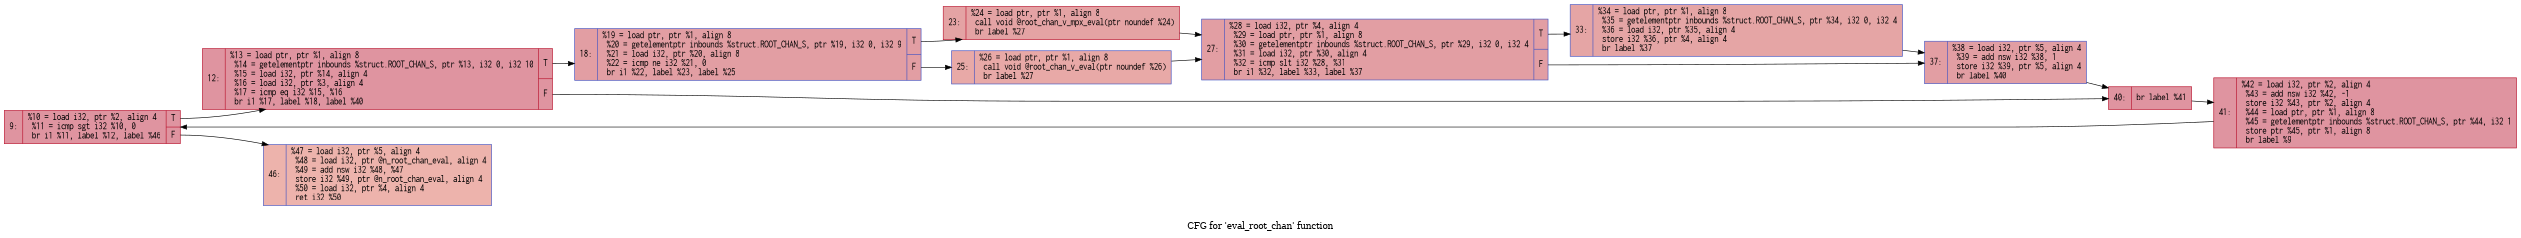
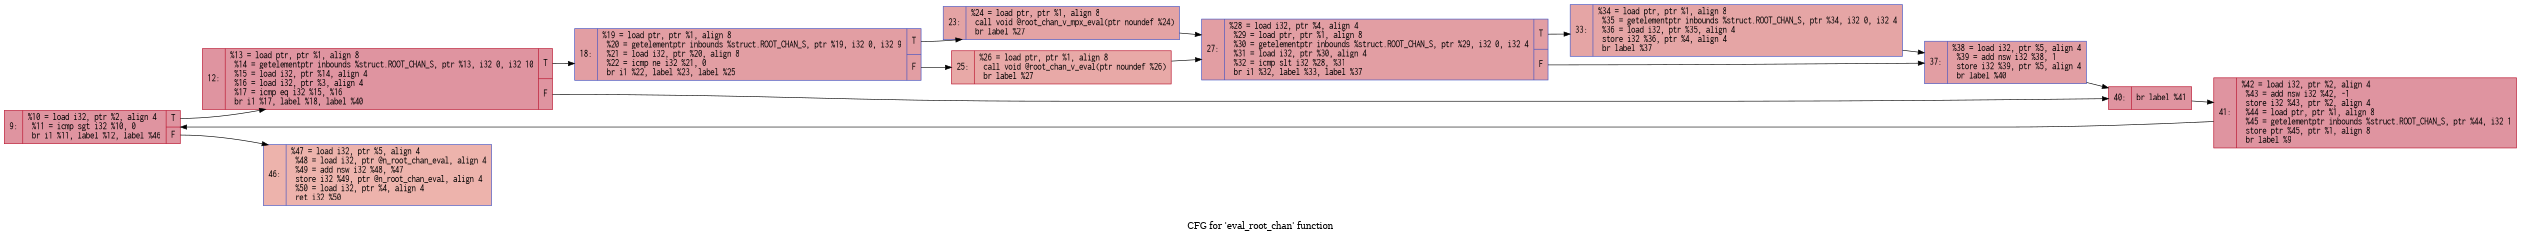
(1061, 23) -> (1061, 23)
(1061, 67) -> (1061, 67)
